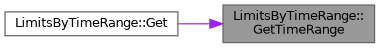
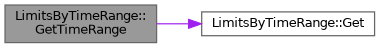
(194, 24) -> (173, 24)
